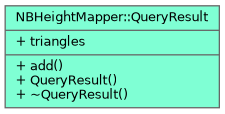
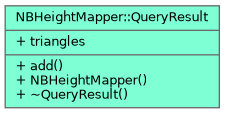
(66, 81) -> (82, 81)
